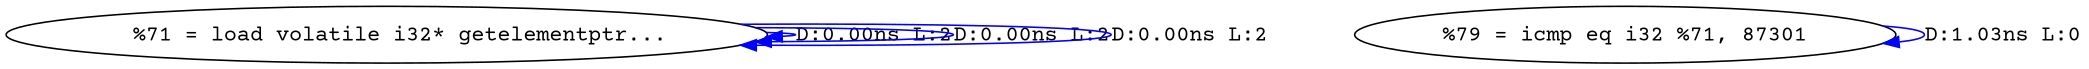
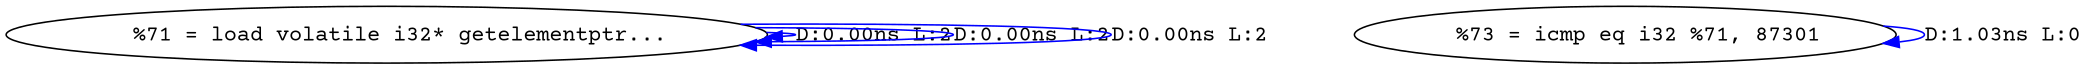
(1625, 35) -> (1625, 35)
